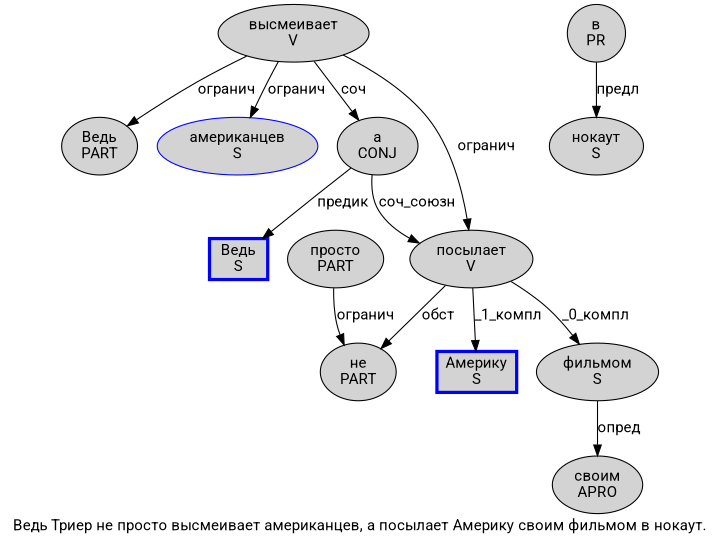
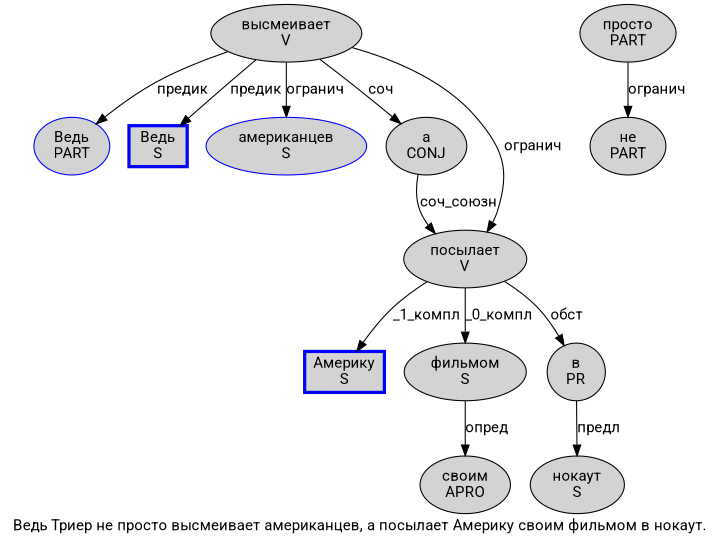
(227, 90) -> (183, 90)
(100, 146) -> (72, 146)
(311, 200) -> (222, 89)
(417, 313) -> (535, 305)
